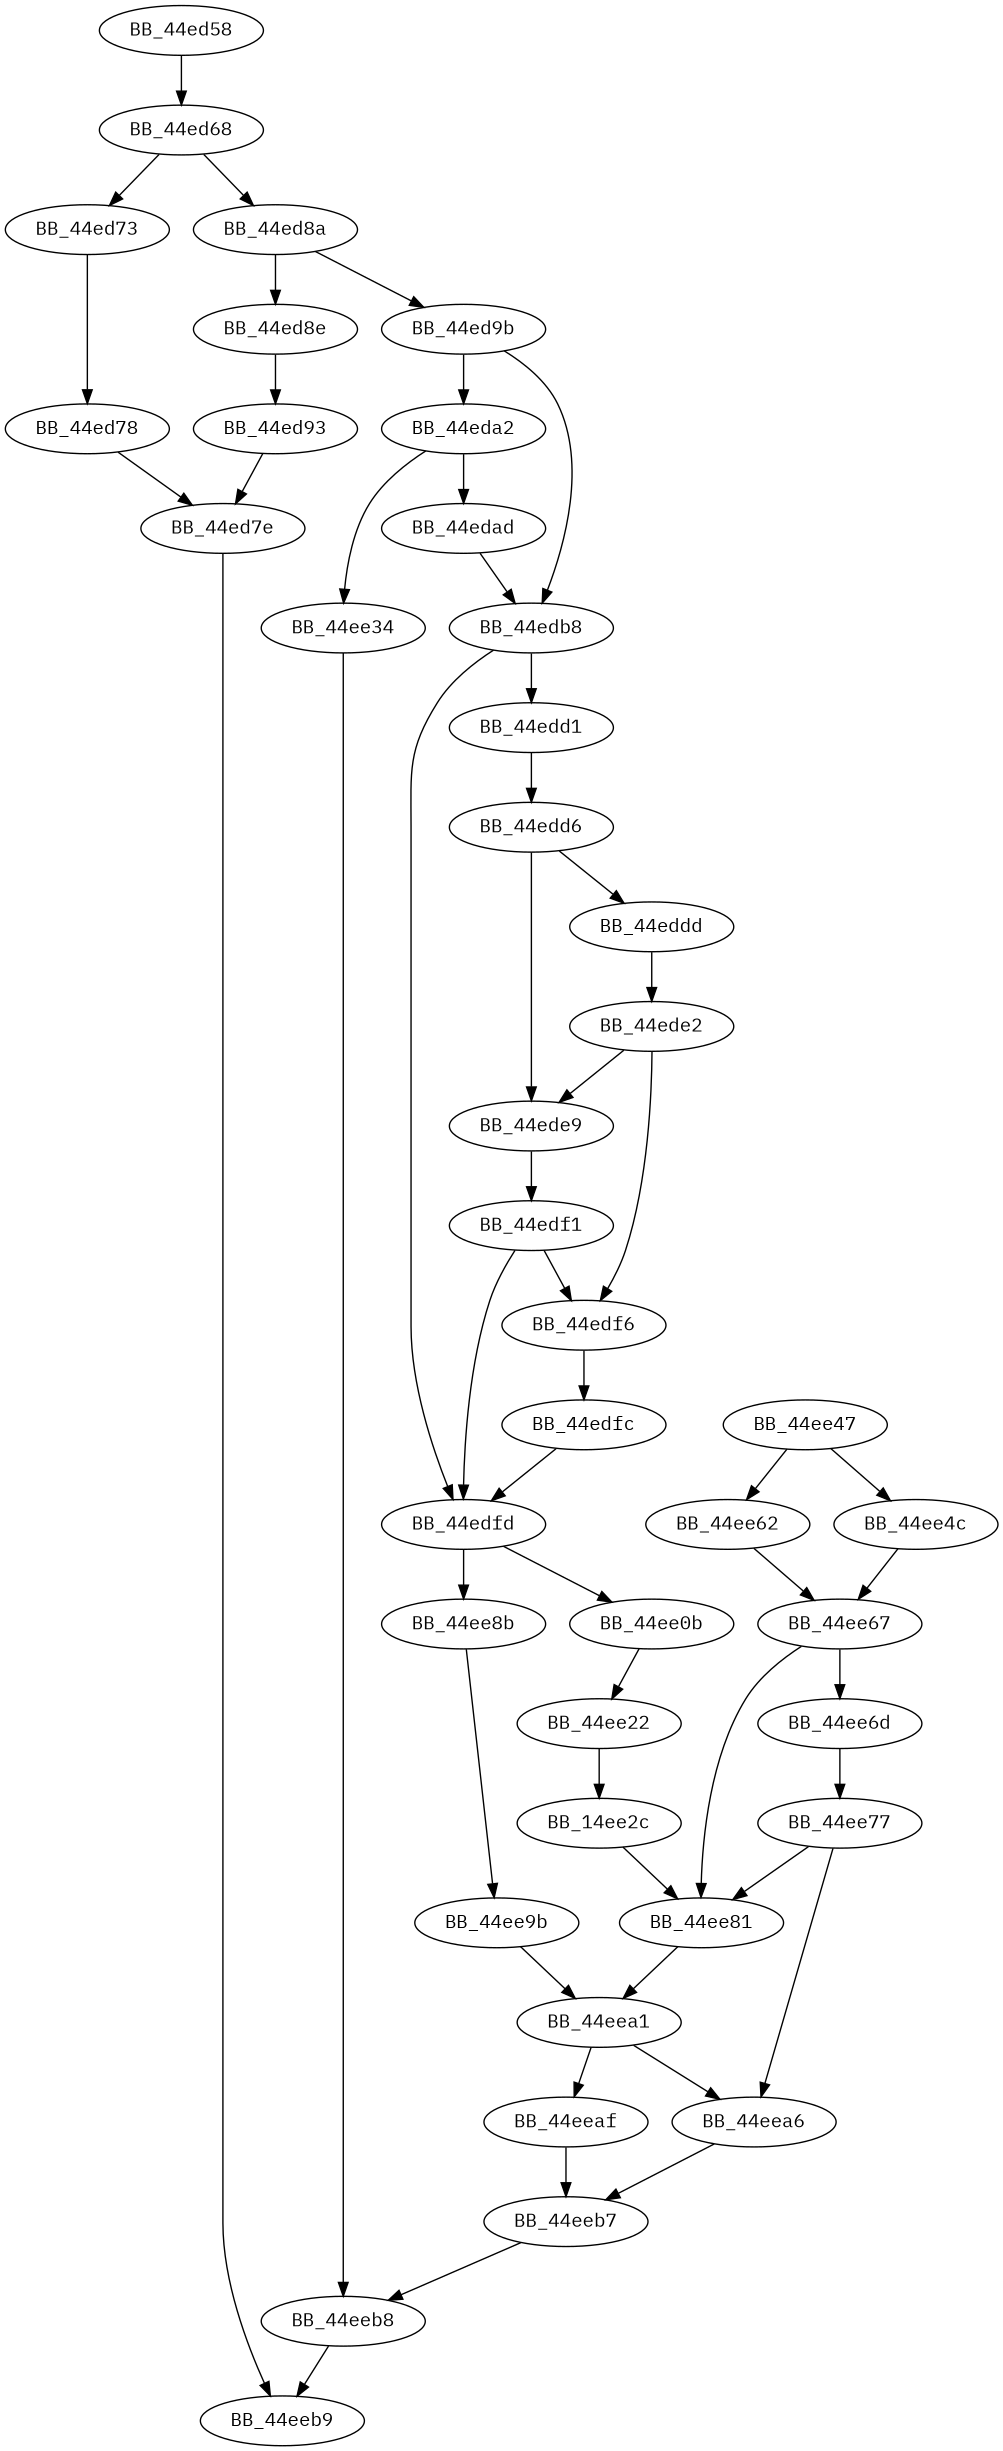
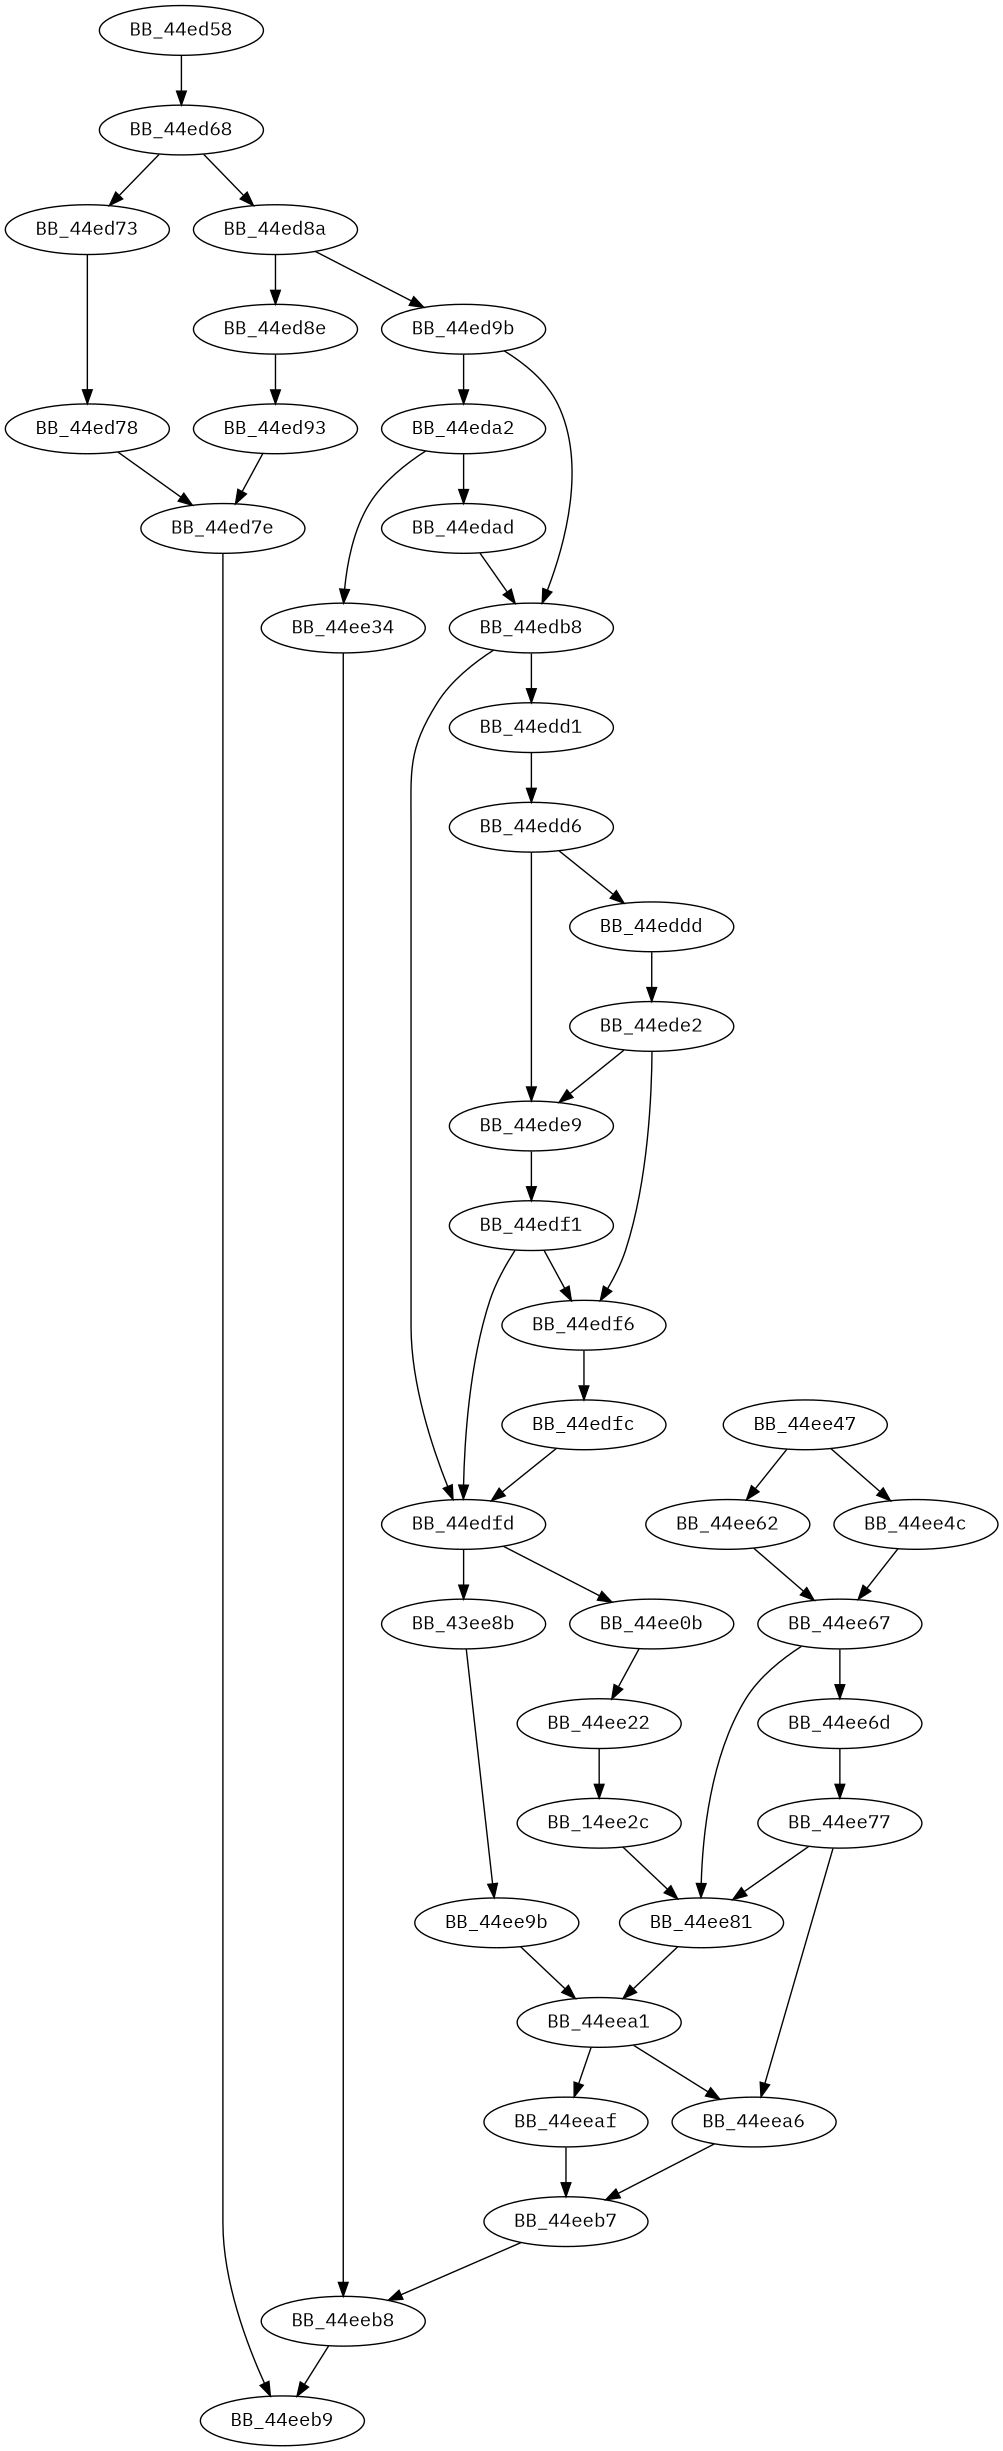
(464, 1624) -> (464, 1624)
